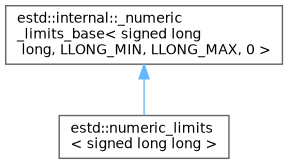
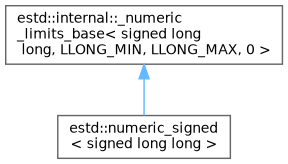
(144, 137) -> (144, 137)
